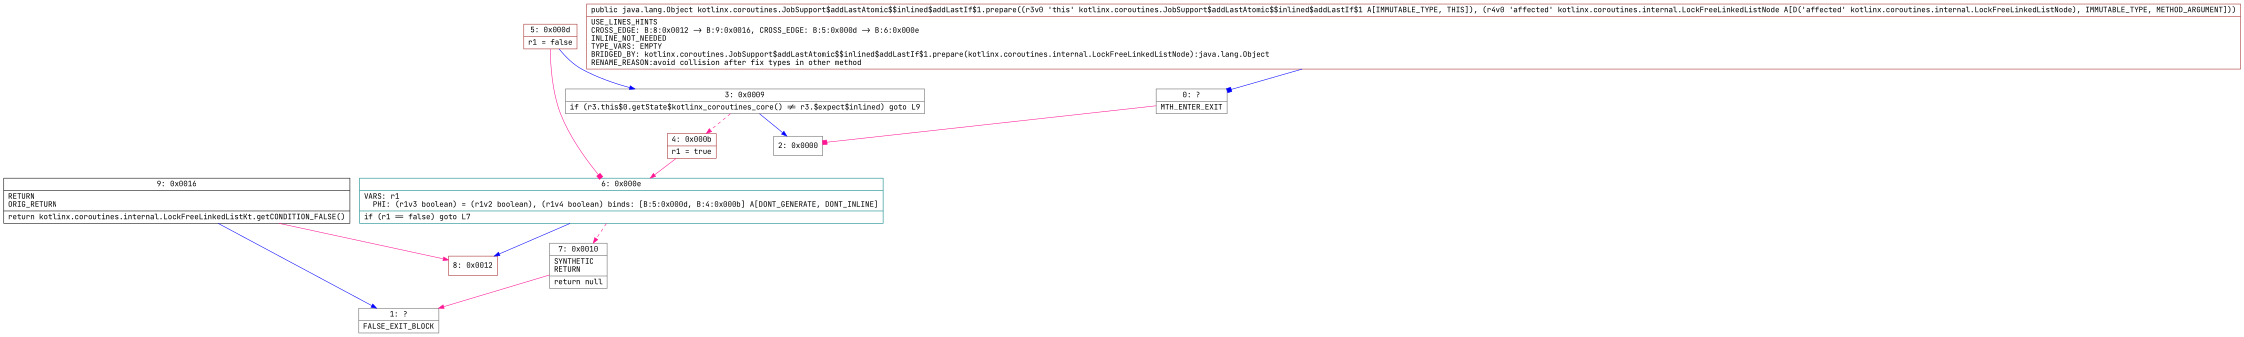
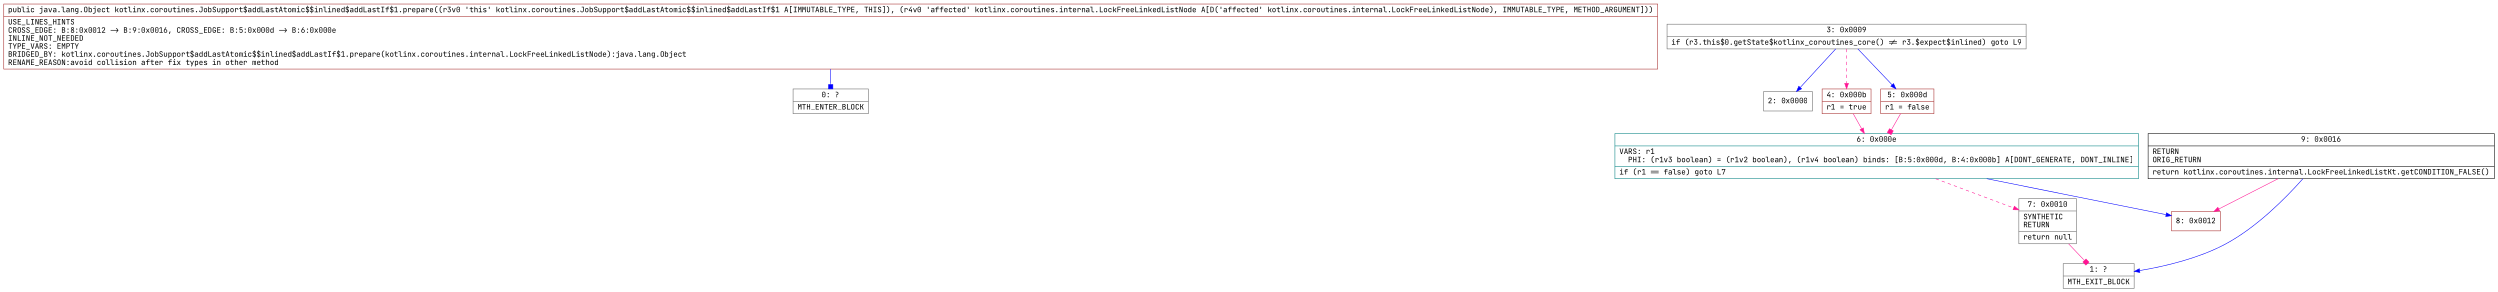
(591, 74) -> (1875, 67)
(1192, 107) -> (831, 107)
(992, 124) -> none
(497, 291) -> (2076, 252)
(399, 327) -> (2099, 282)
